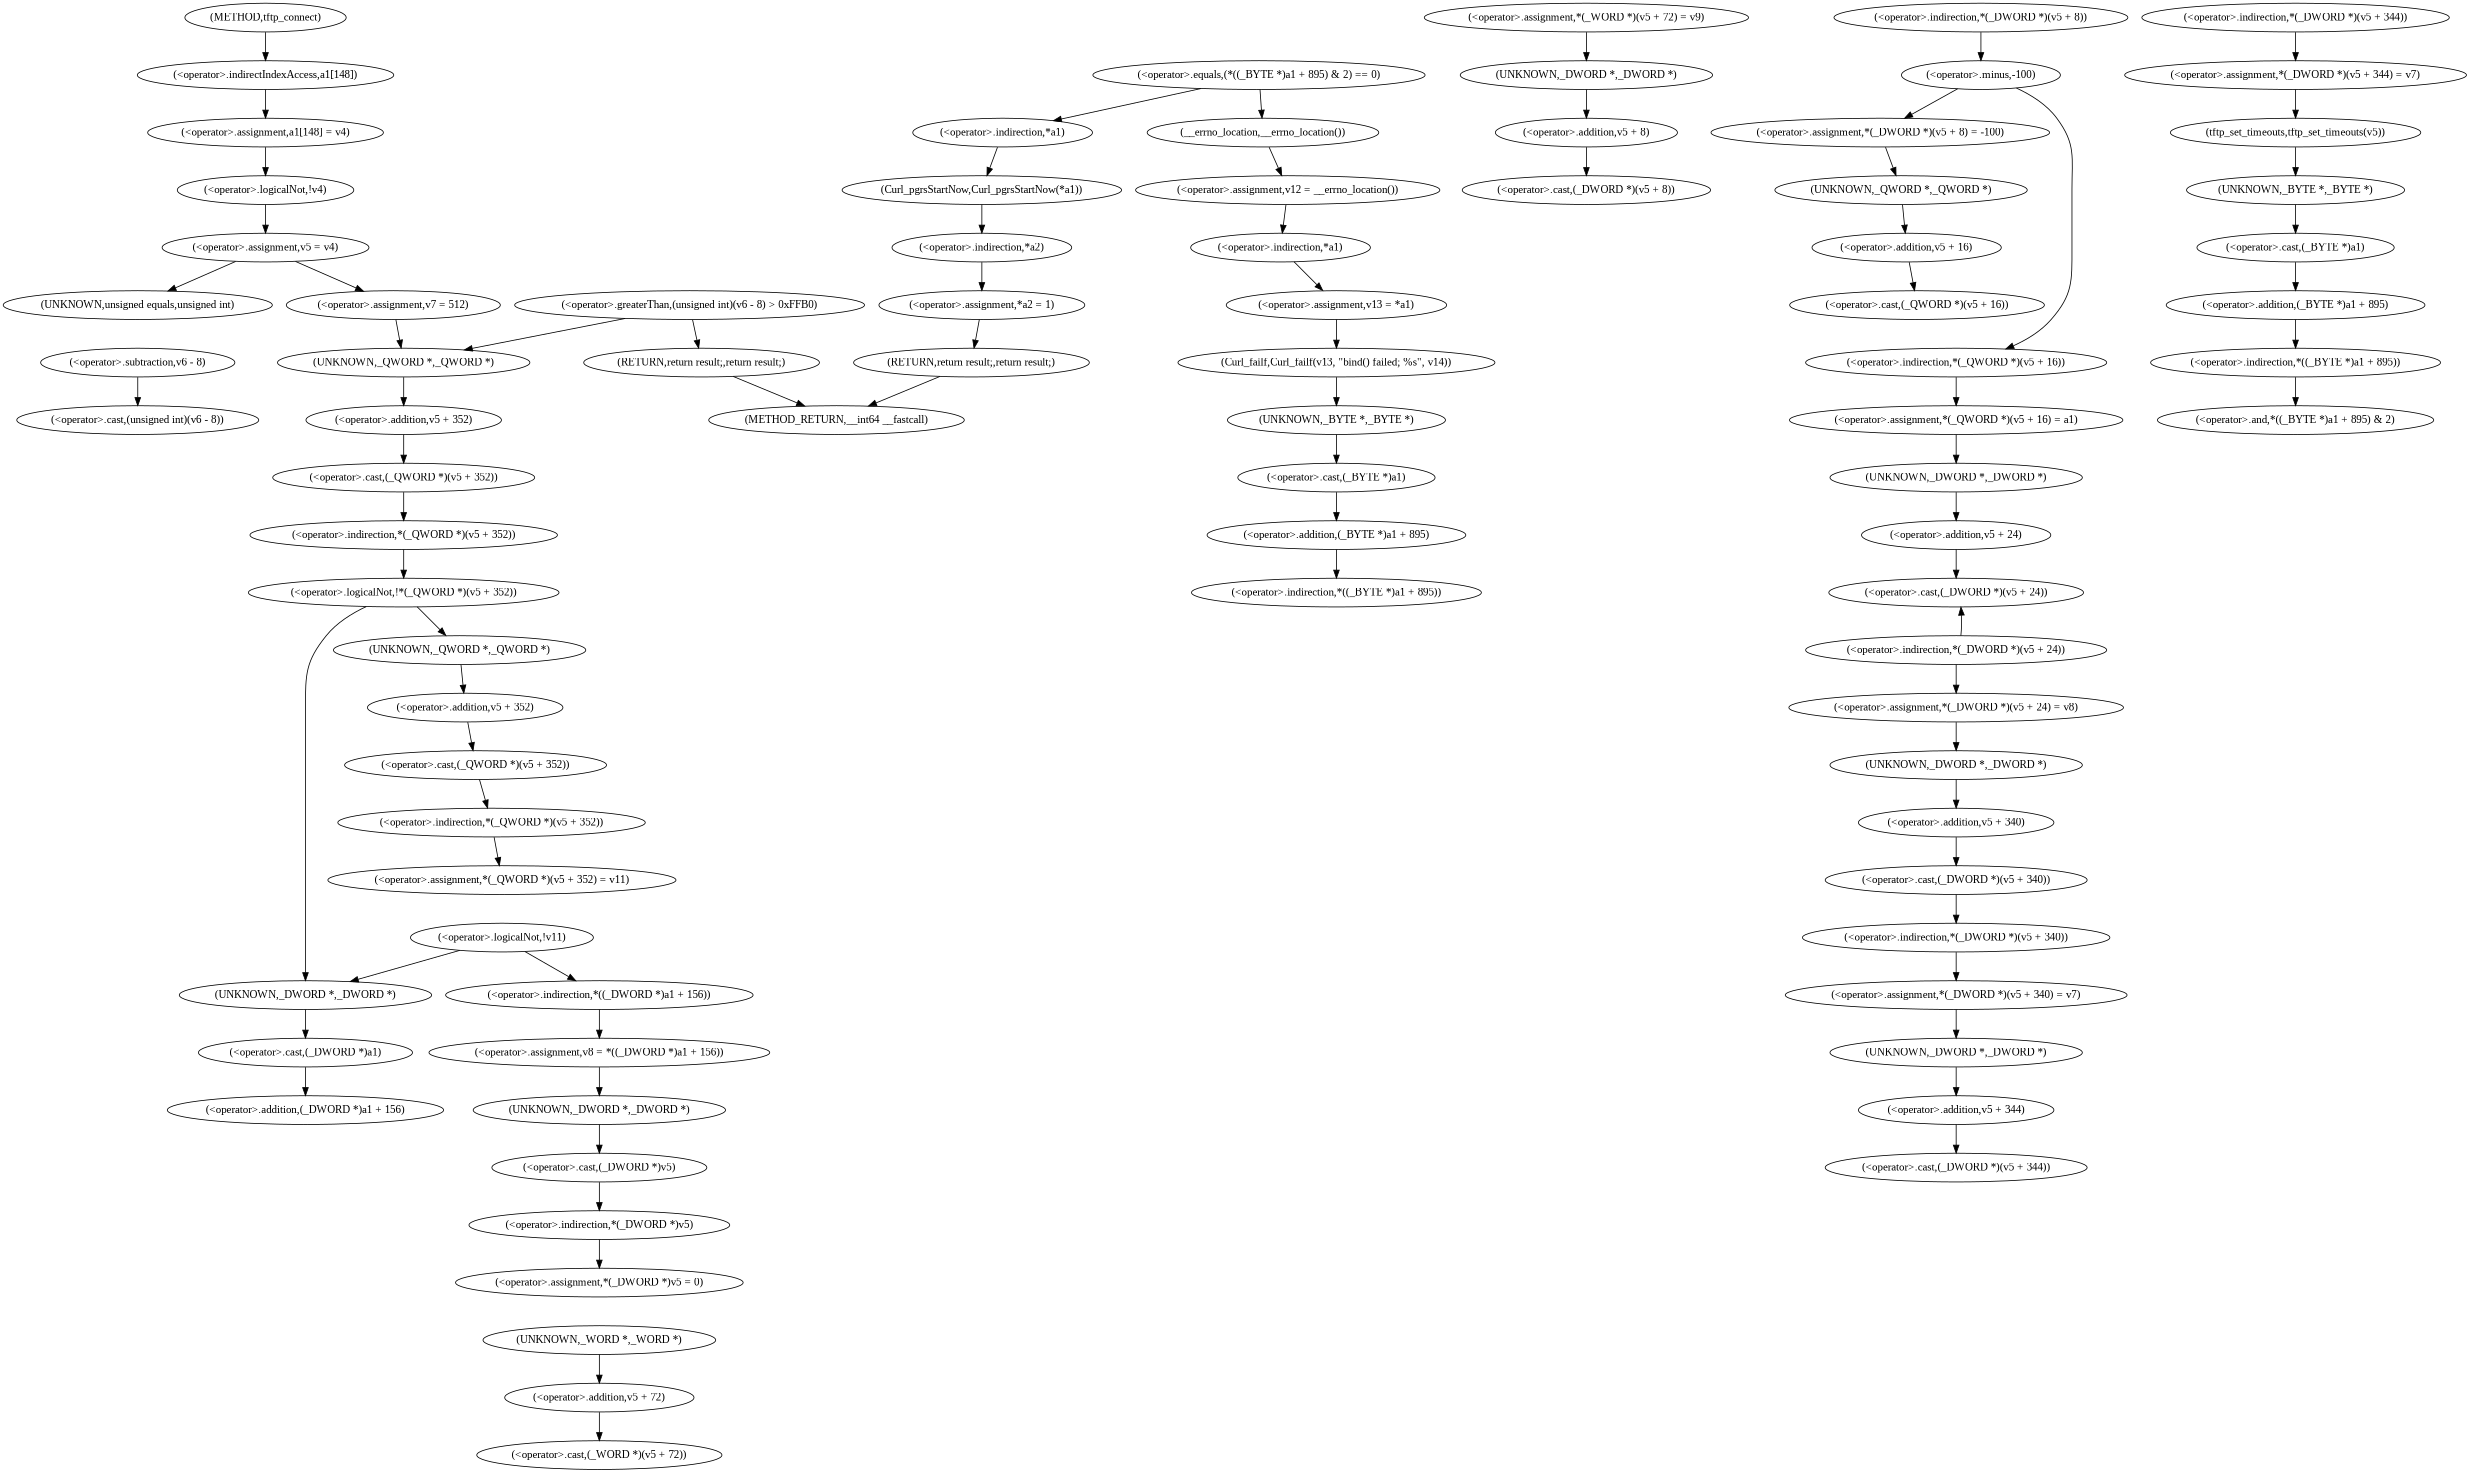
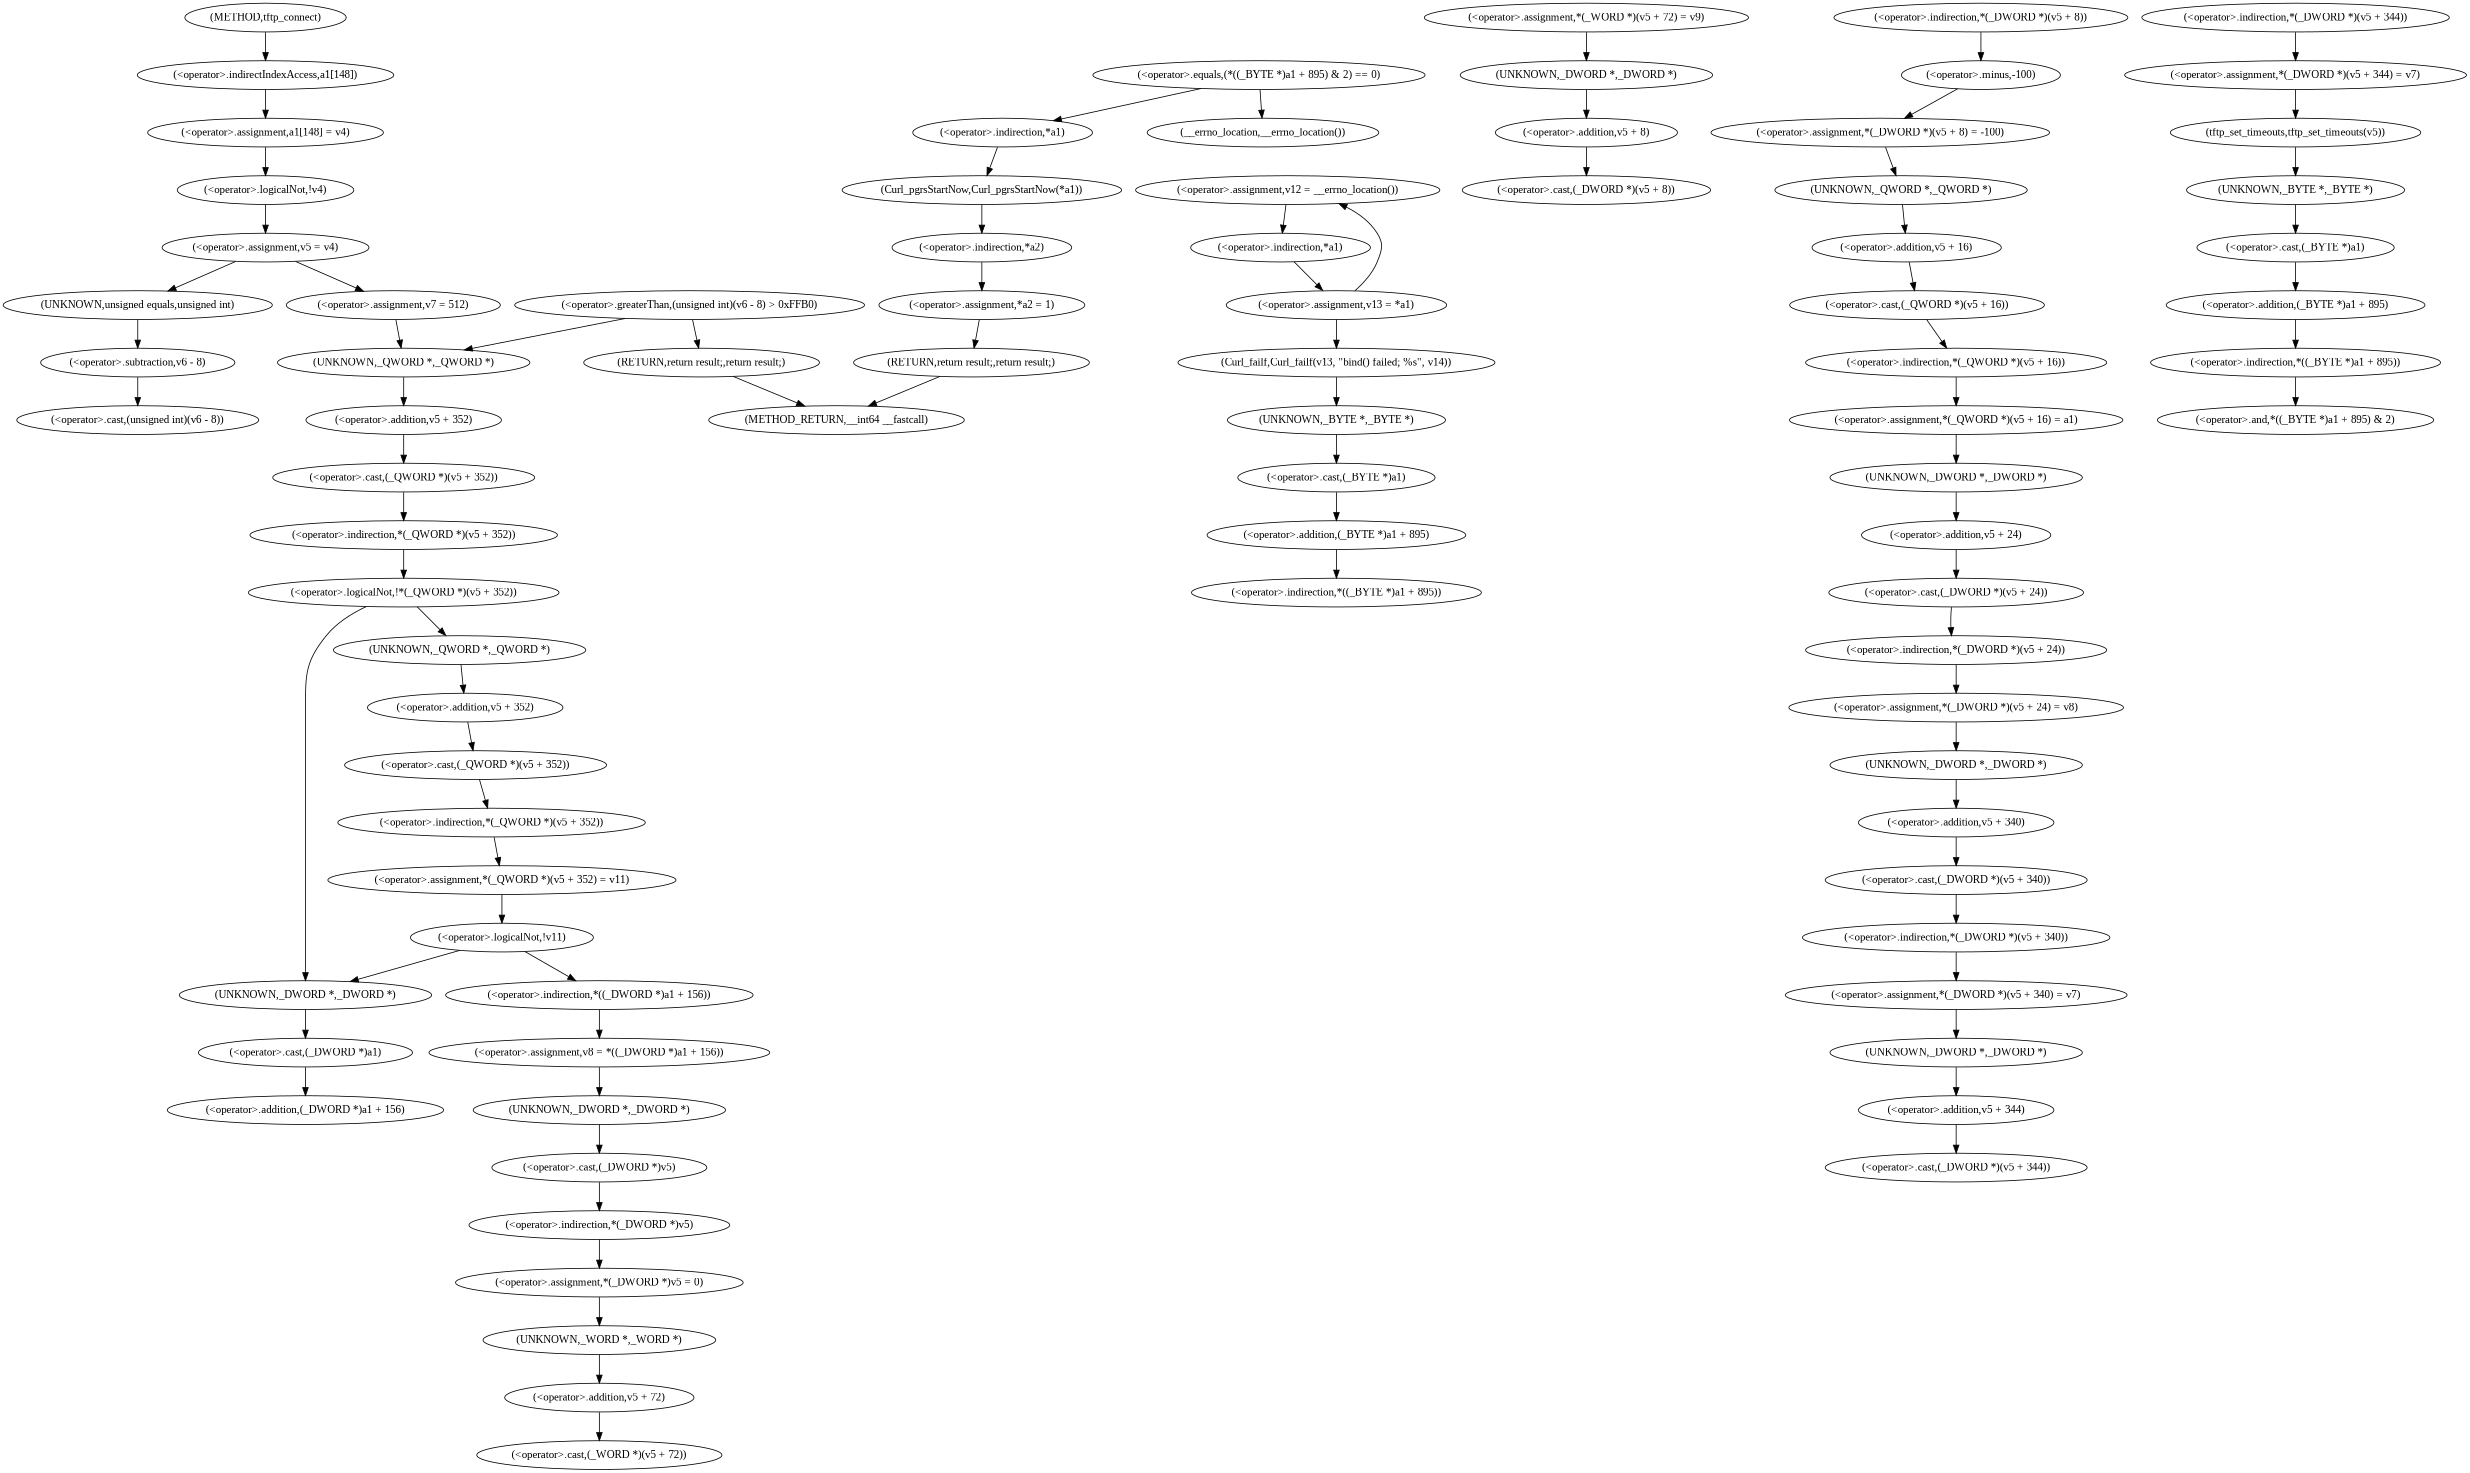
(1274, 158) -> (1382, 245)
(2072, 217) -> (1934, 331)
none -> (138, 330)
(1962, 625) -> (1951, 617)
none -> (502, 905)
none -> (599, 1307)
